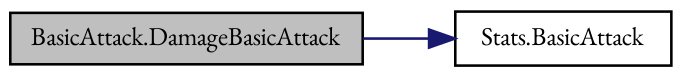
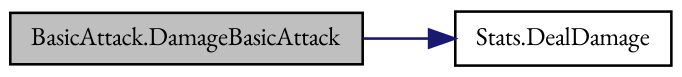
(563, 39) -> (563, 39)
